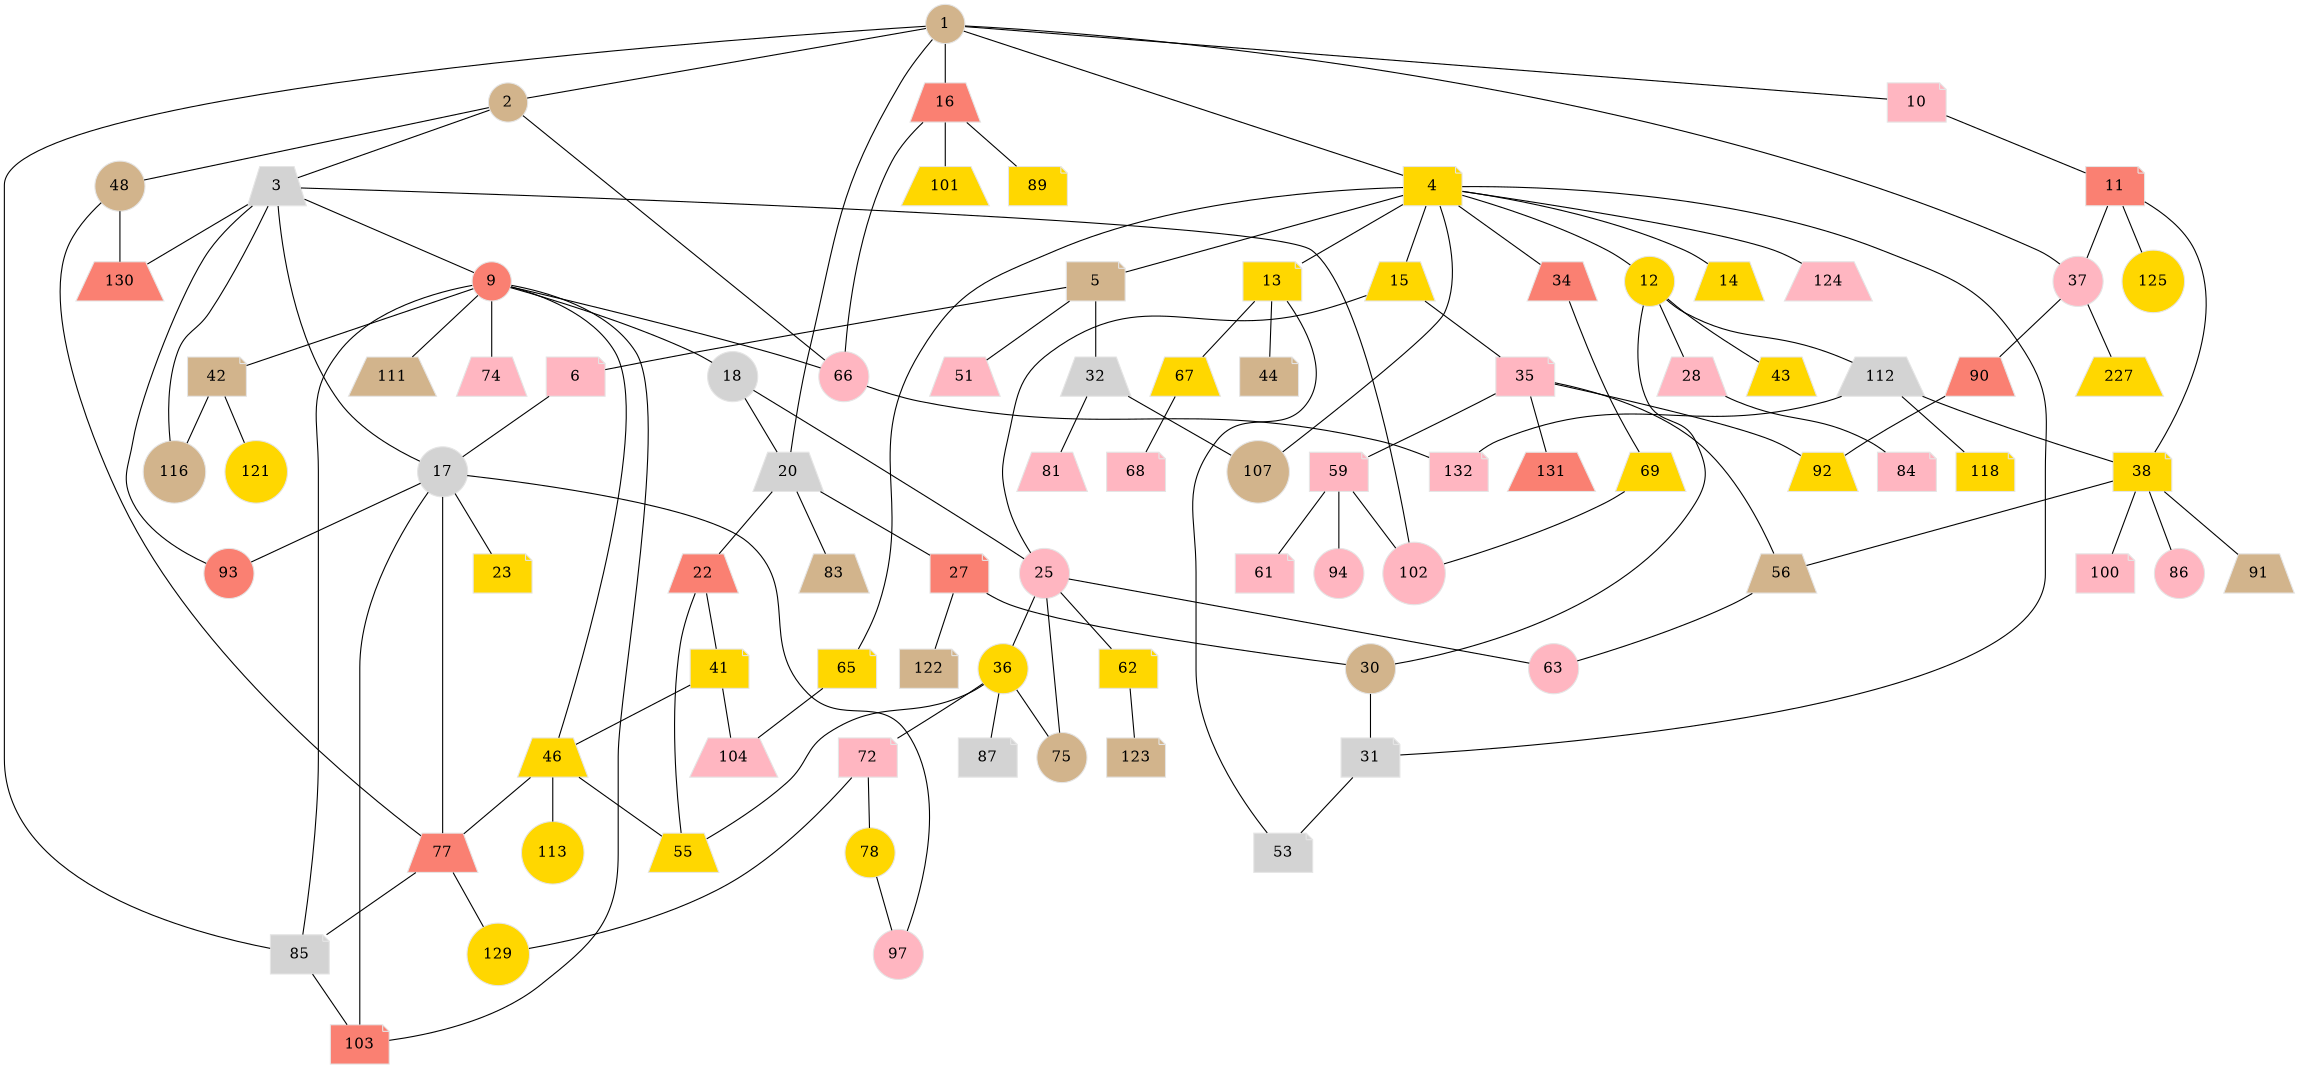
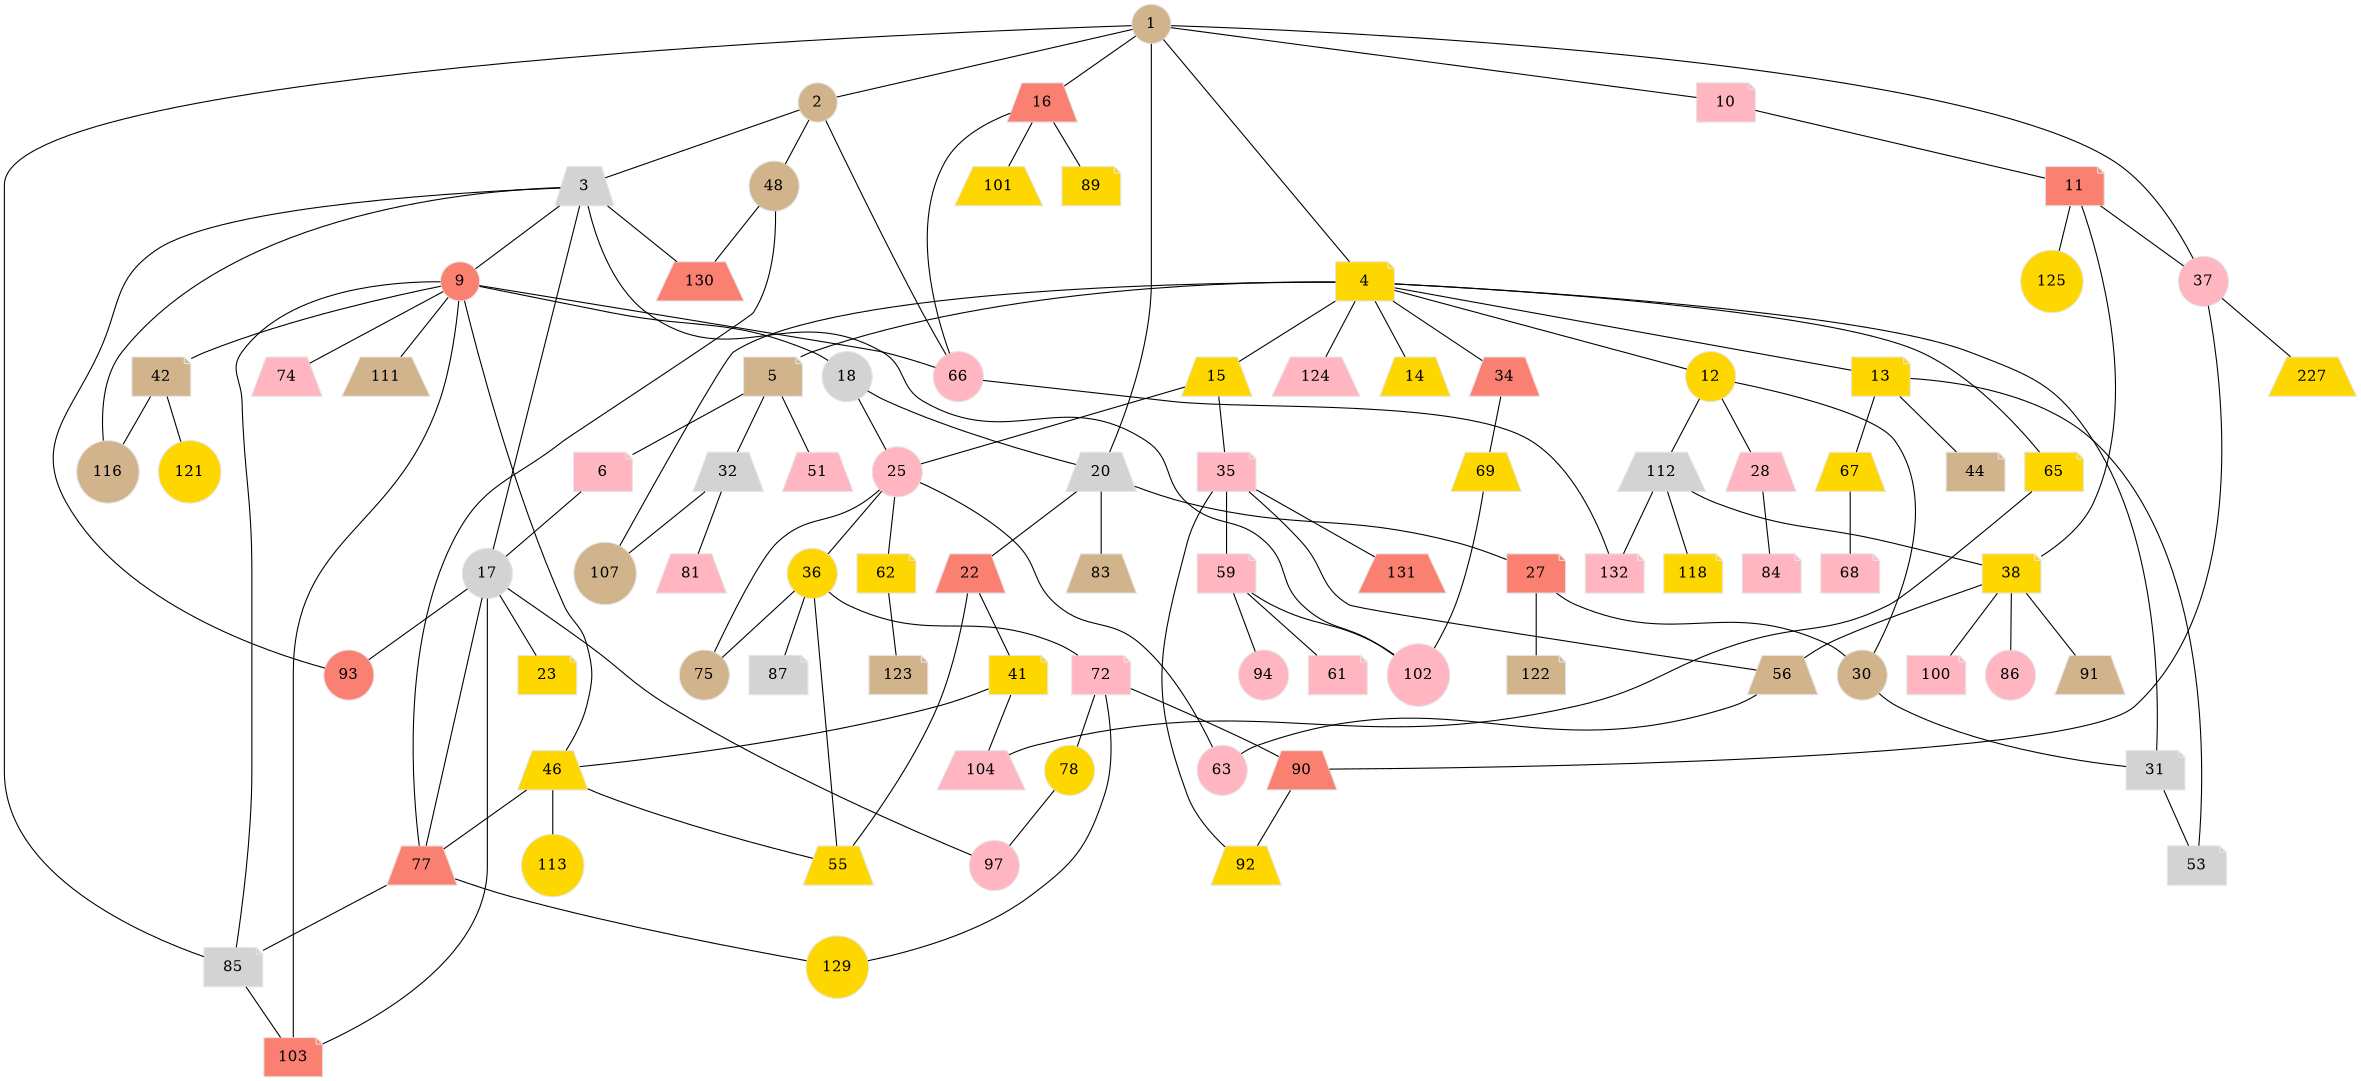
(1782, 377) -> none
none -> (1187, 713)
